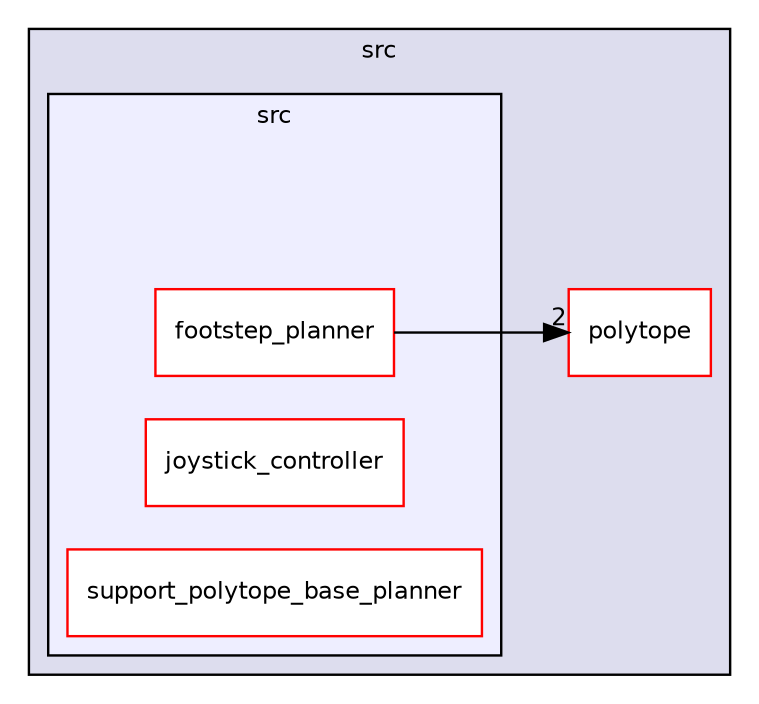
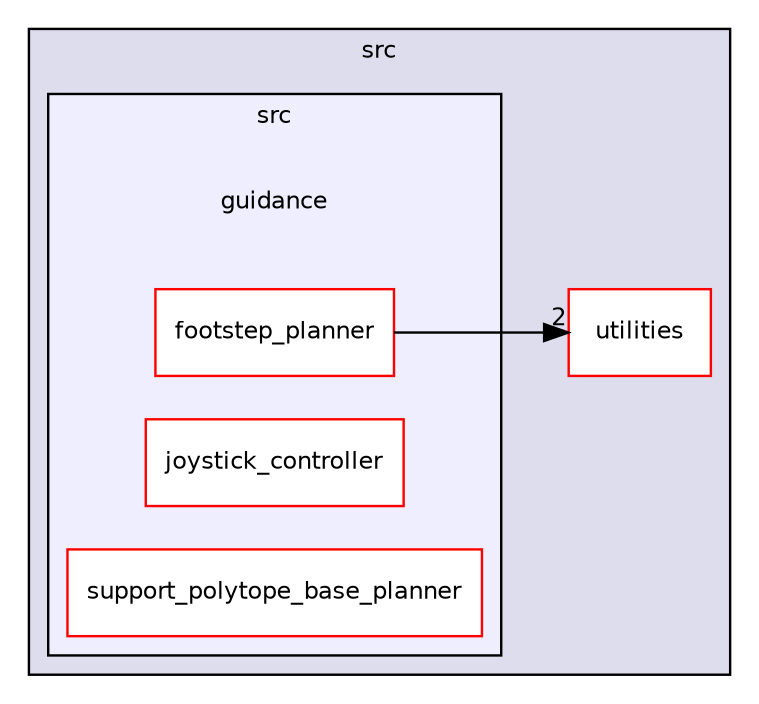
none -> (275, 202)
(640, 333) -> (640, 333)
